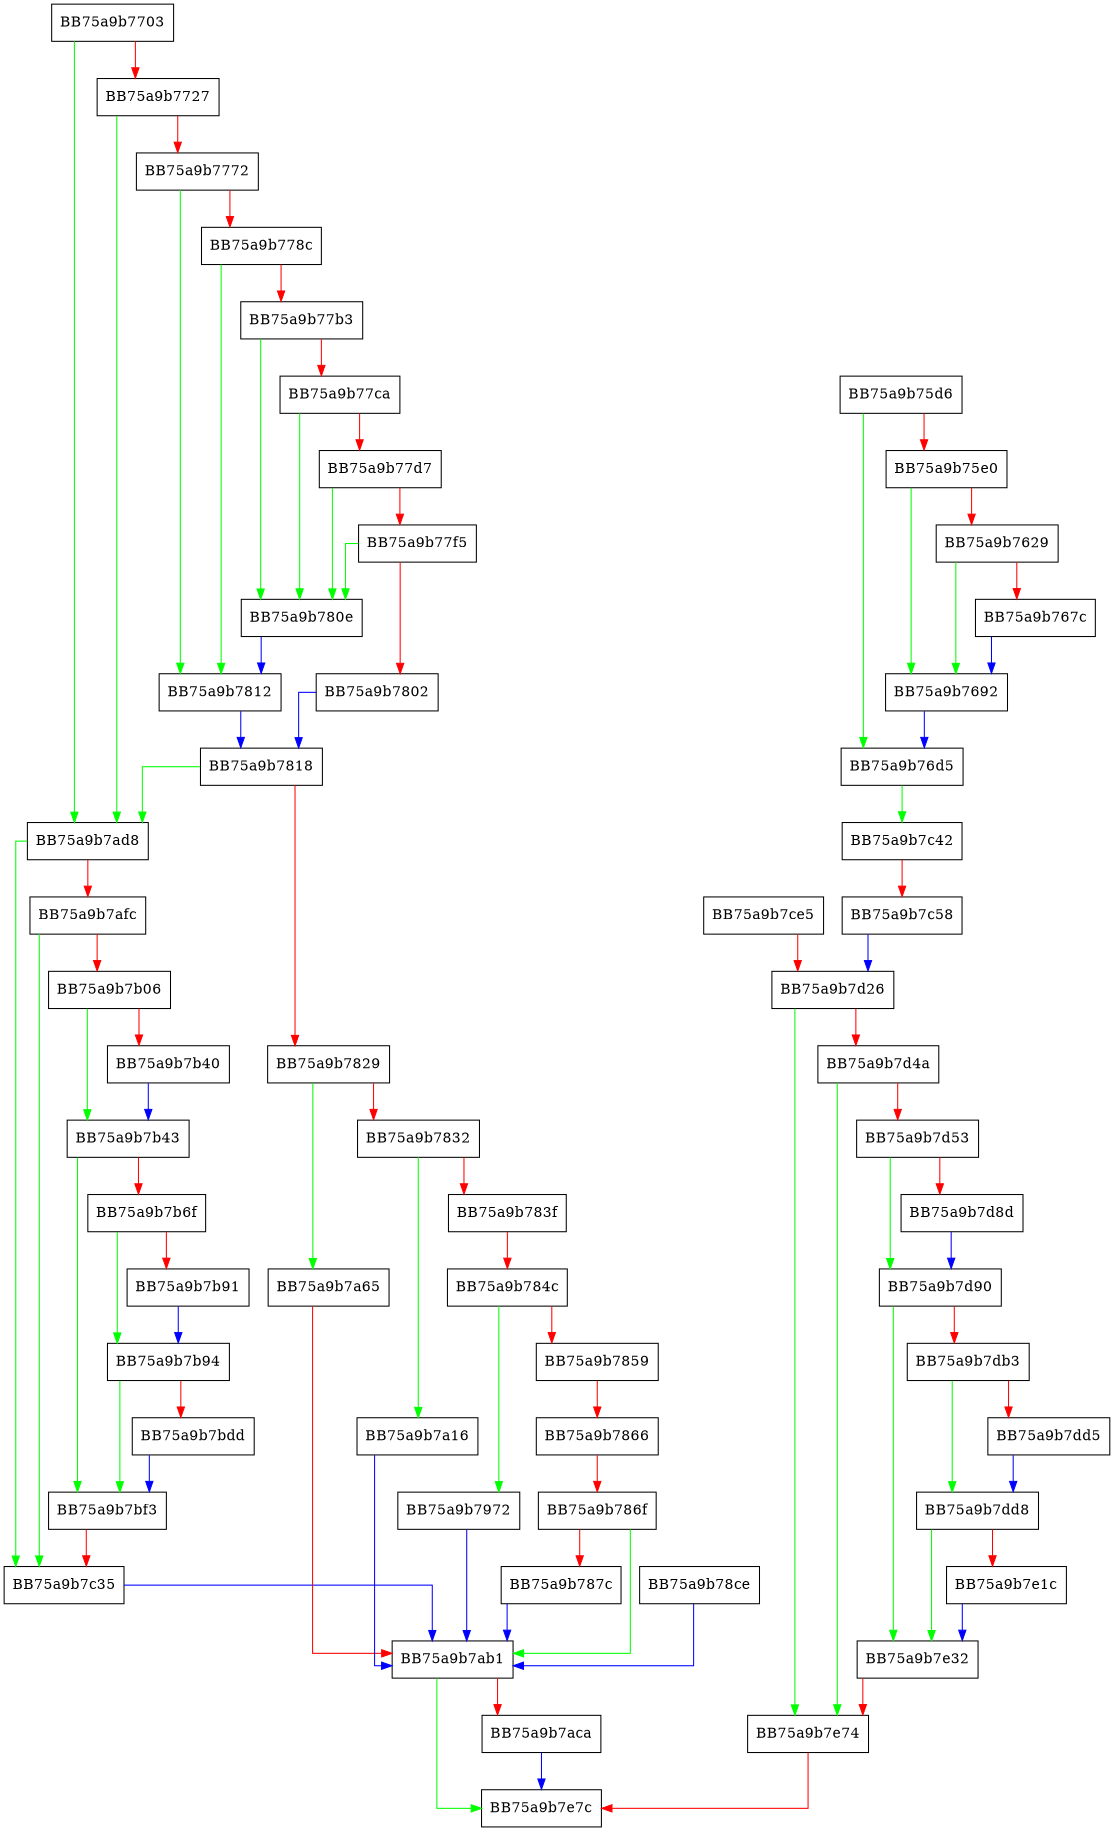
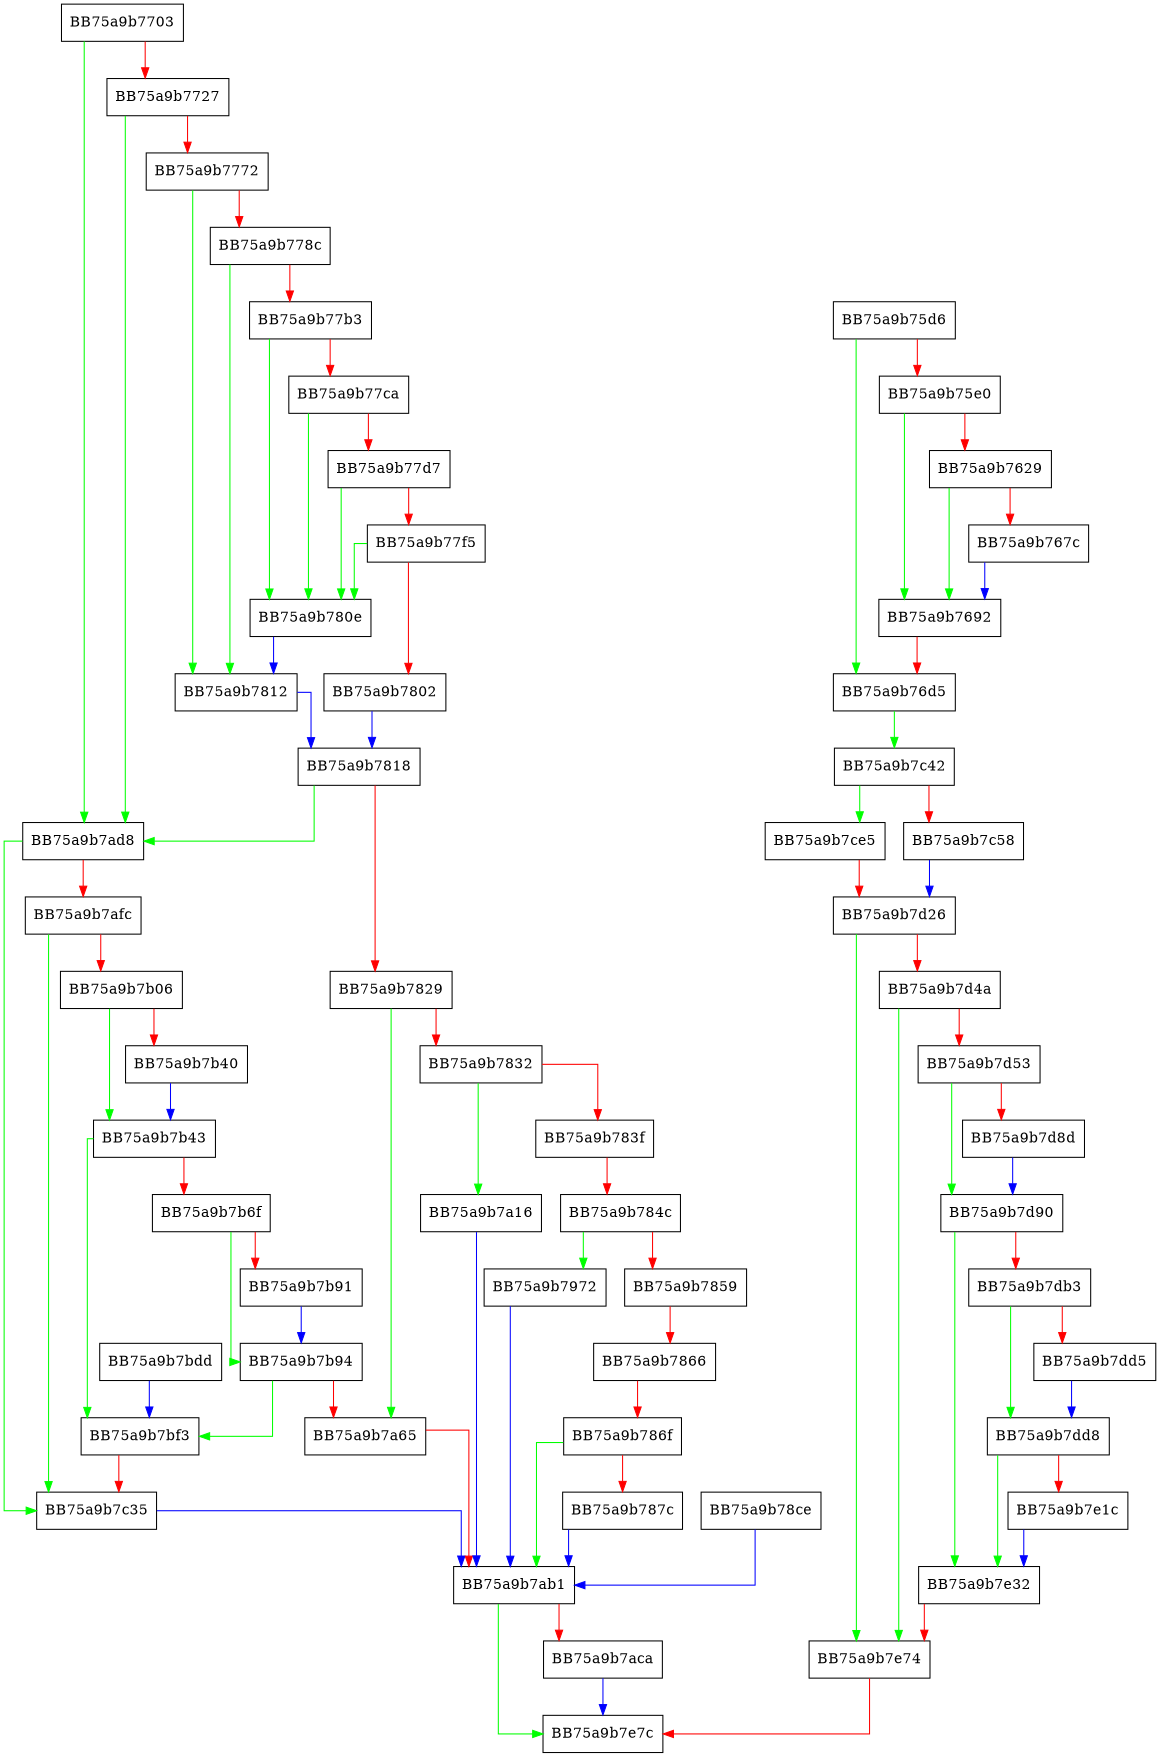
(924, 724) -> (917, 650)
none -> (860, 799)
(181, 1394) -> (334, 1394)
